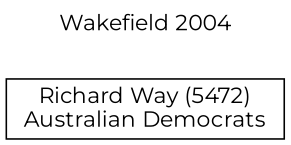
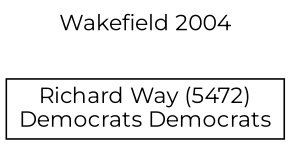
(145, 109) -> (145, 109)
